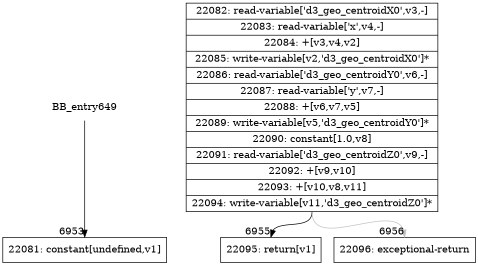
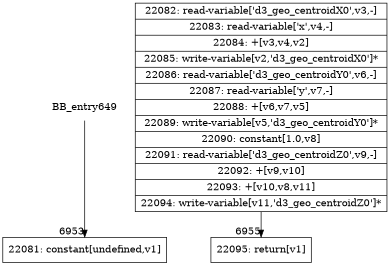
(405, 250) -> none
